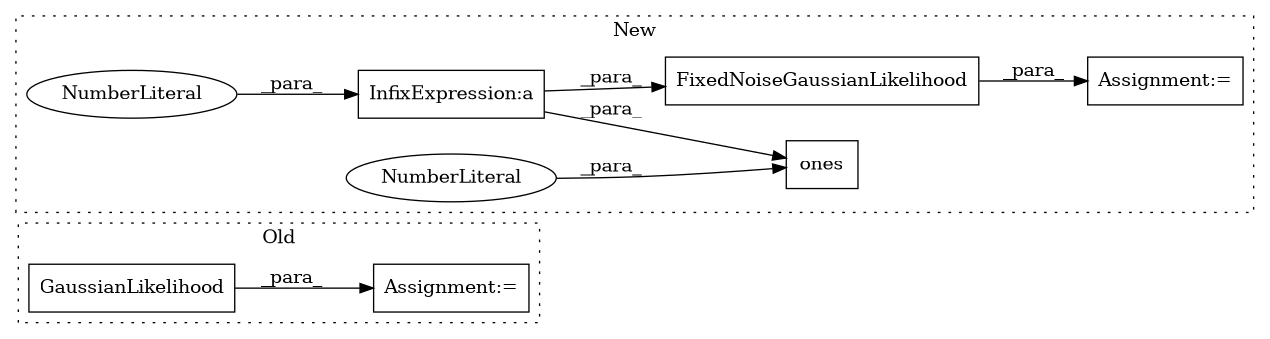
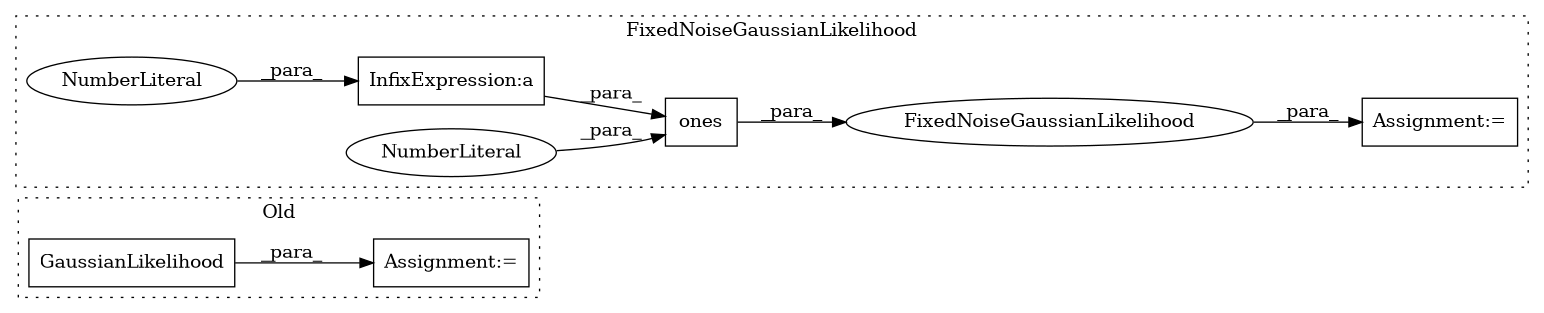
(635, 31) -> (772, 31)
(822, 81) -> (1050, 122)
(598, 89) -> (785, 122)
